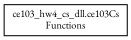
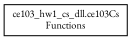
(66, 20) -> (66, 20)
